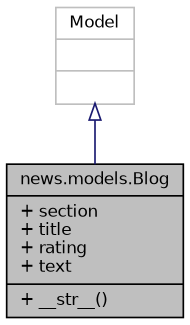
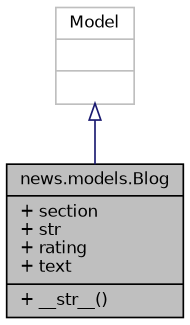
(46, 230) -> (41, 230)
